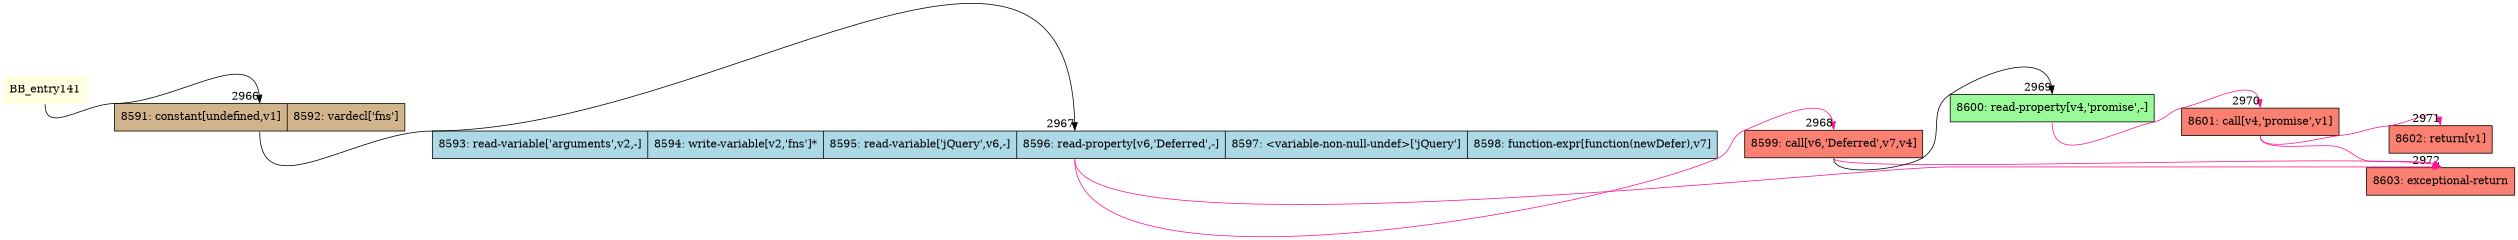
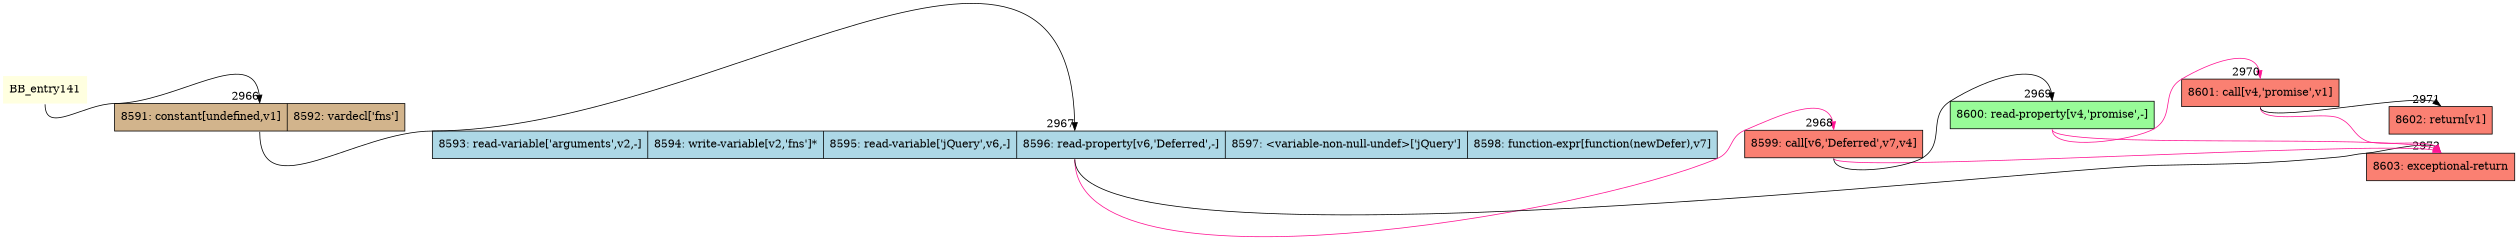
(2349, 134) -> (2347, 107)
none -> (2243, 141)
(1748, 181) -> (1749, 197)
